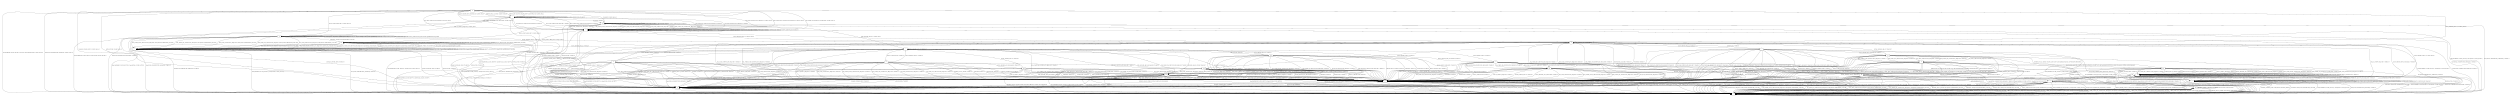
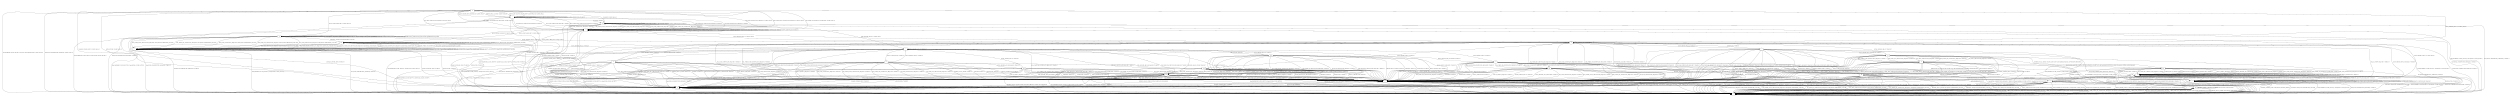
(397, 33) -> (433, 36)
(1813, 77) -> none
